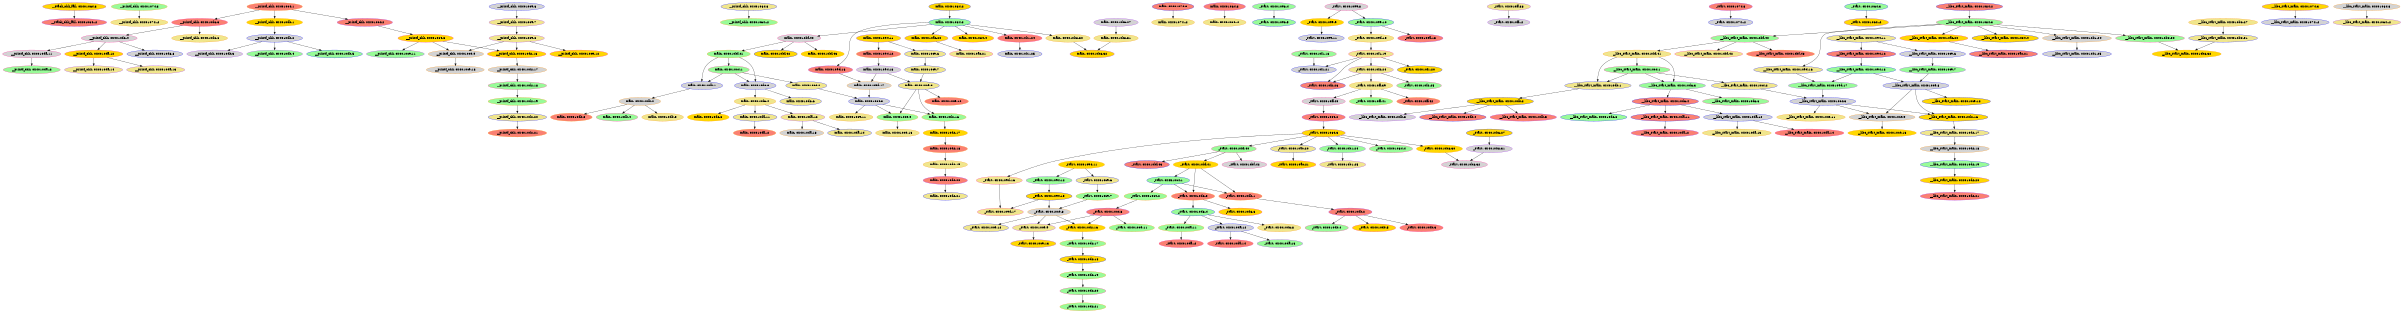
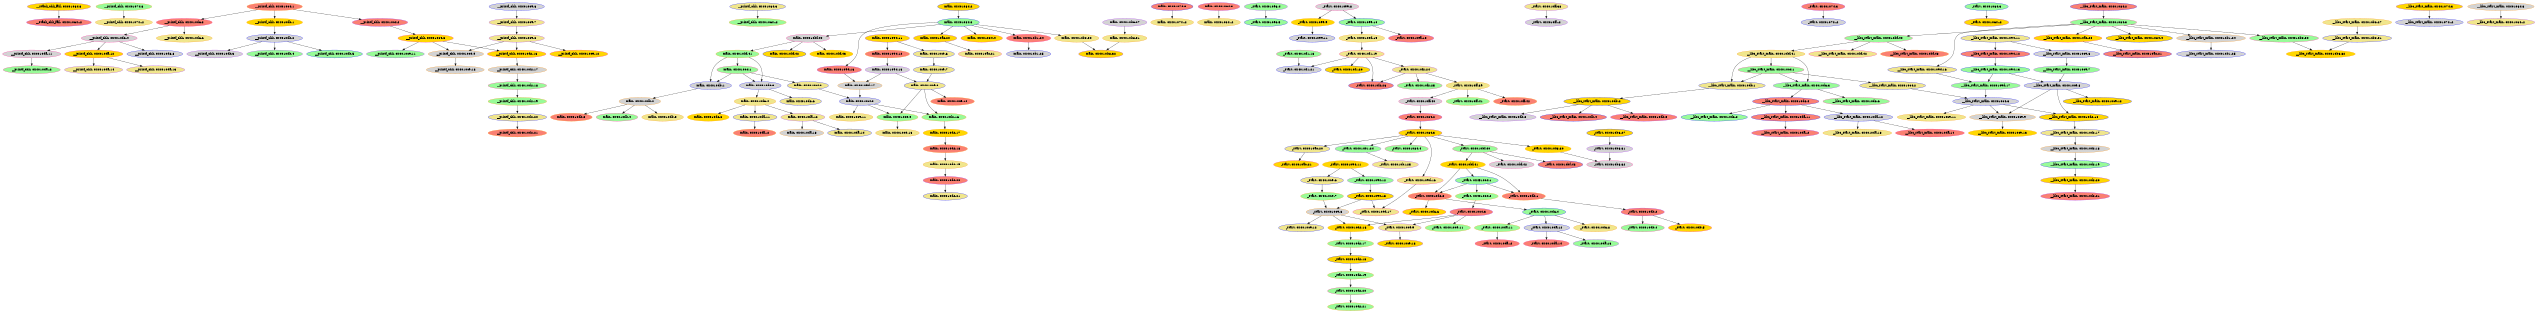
(1421, 228) -> none
